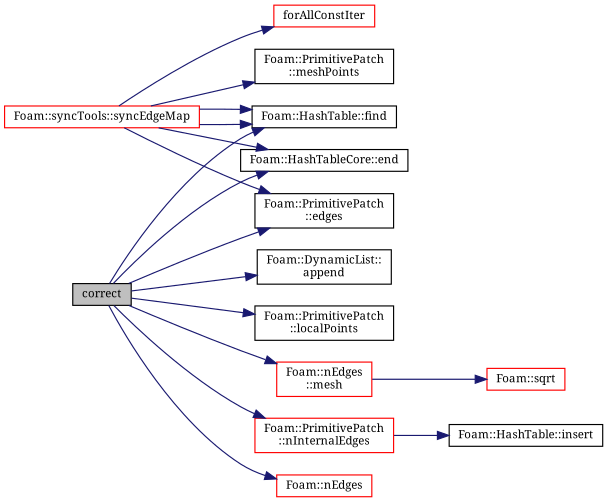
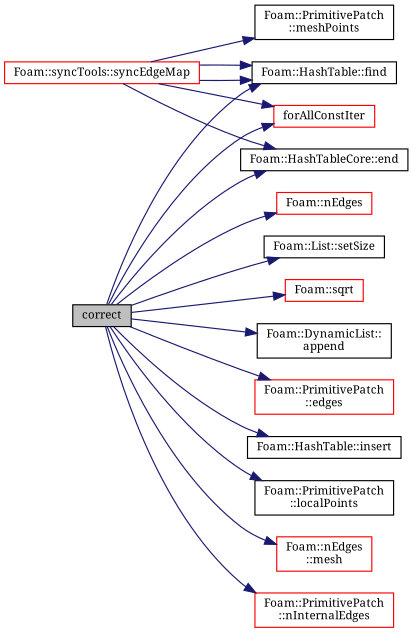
(191, 160) -> none
none -> (172, 204)
(324, 211) -> (324, 397)
none -> (324, 247)
(424, 379) -> (202, 304)
(416, 435) -> (181, 387)
